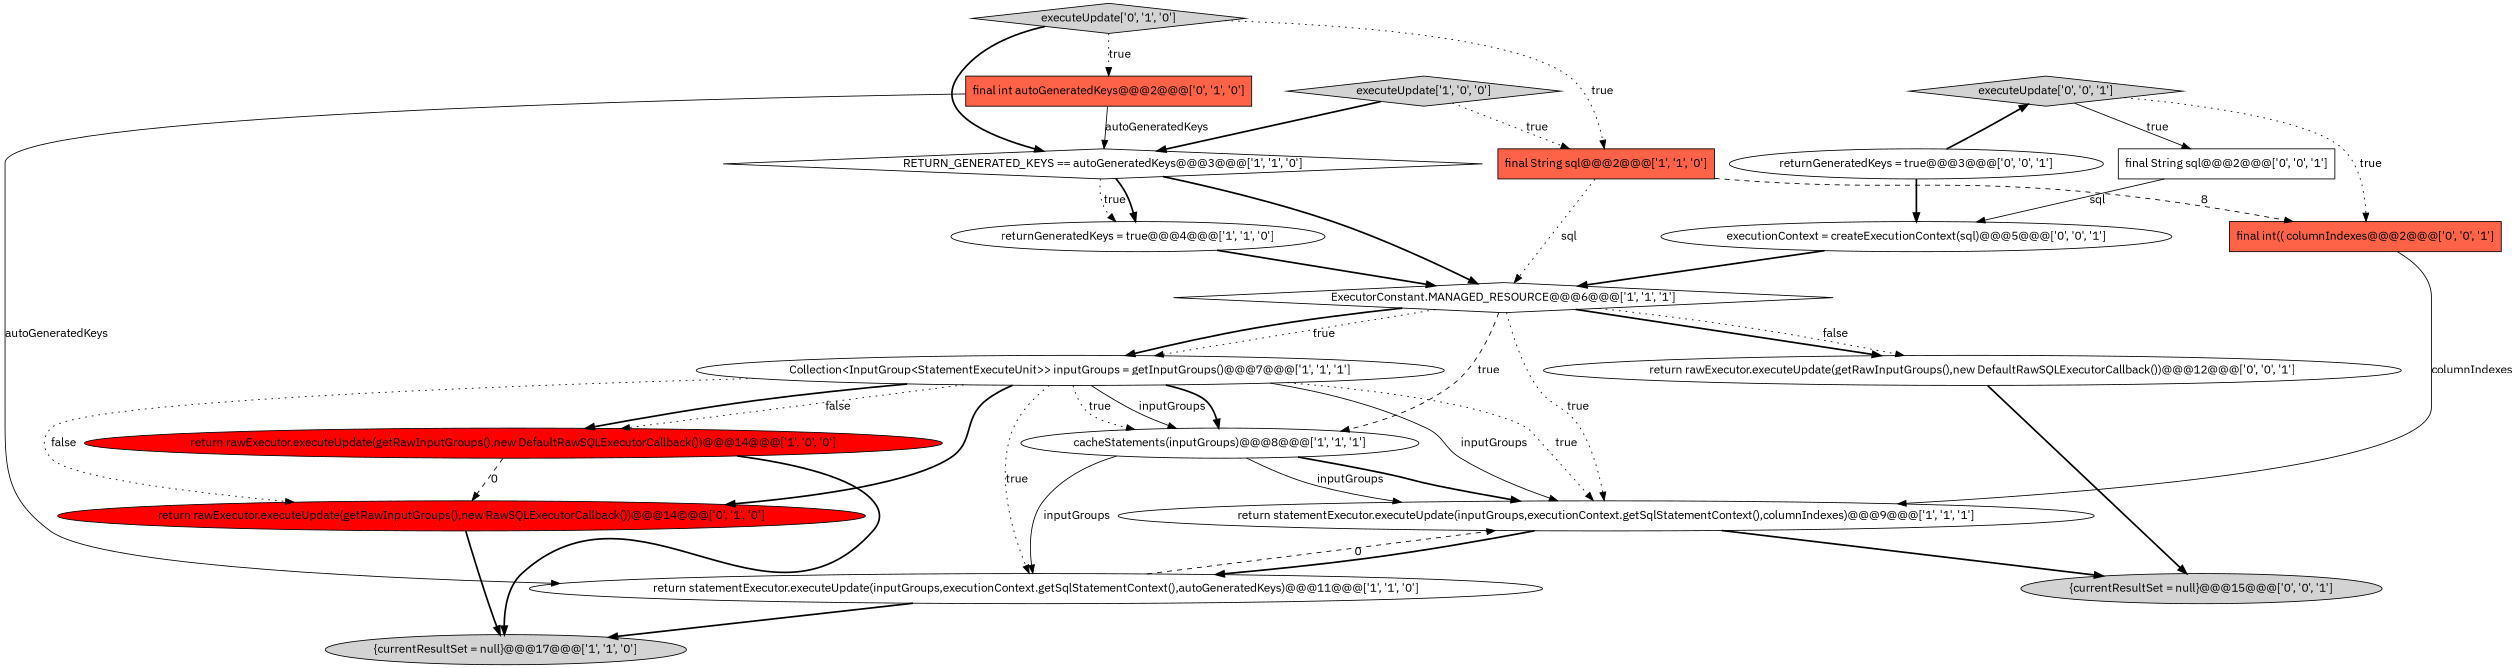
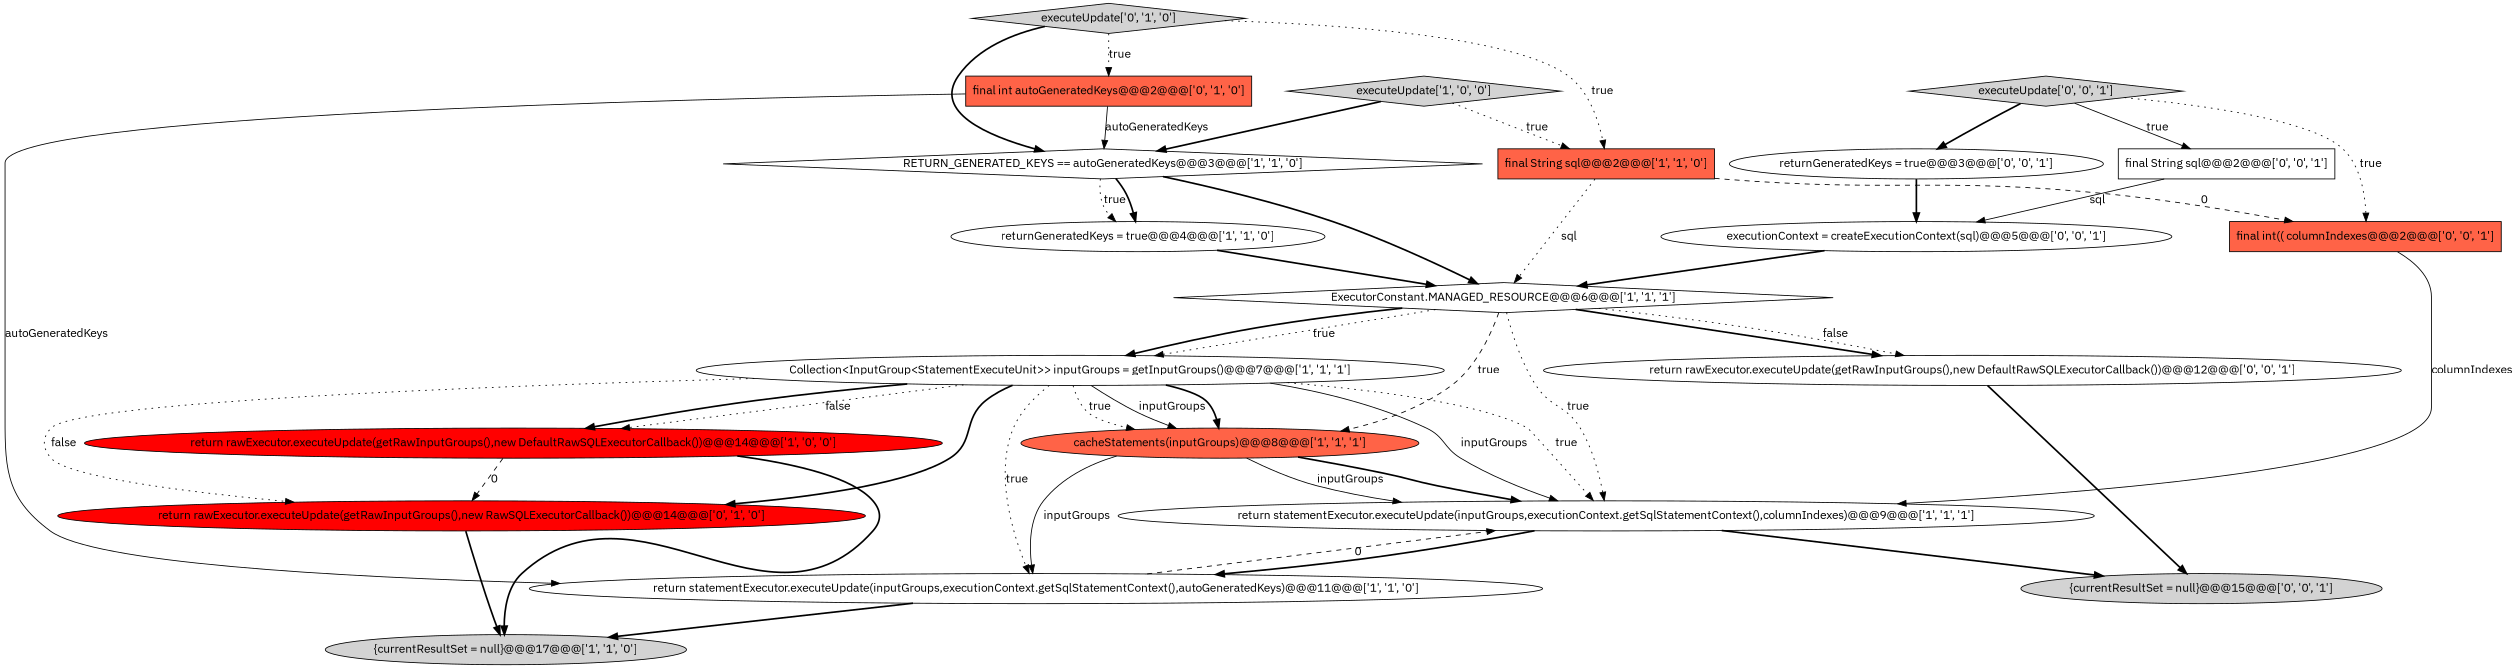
(1984, 129) -> (1982, 124)
(2204, 200) -> (2204, 200)
(1220, 443) -> (1220, 443)
